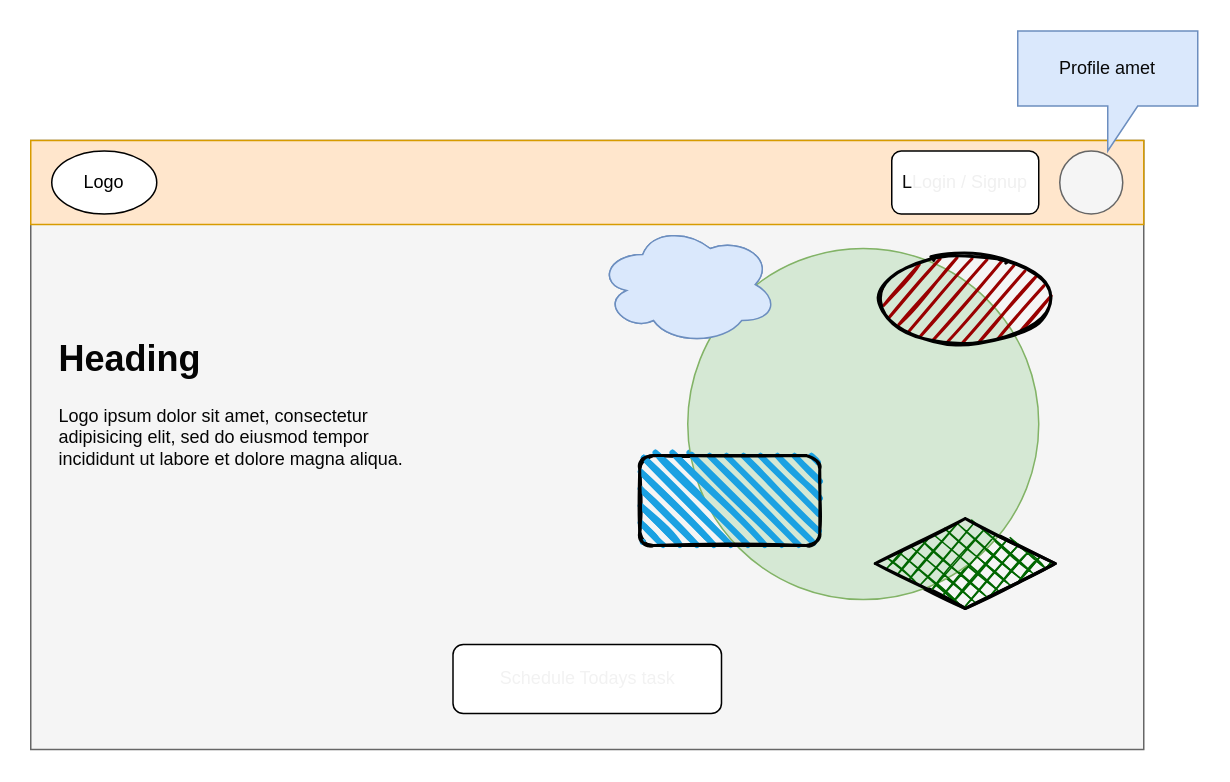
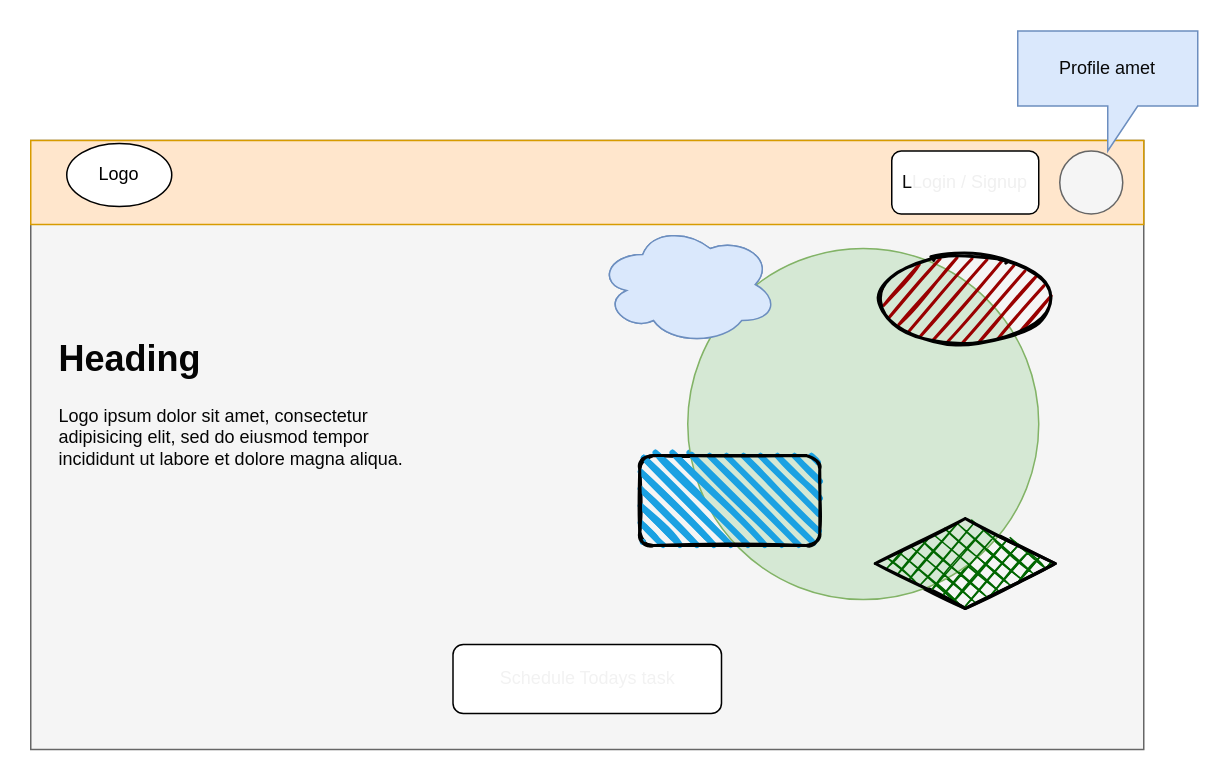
(104, 182) -> (119, 175)
